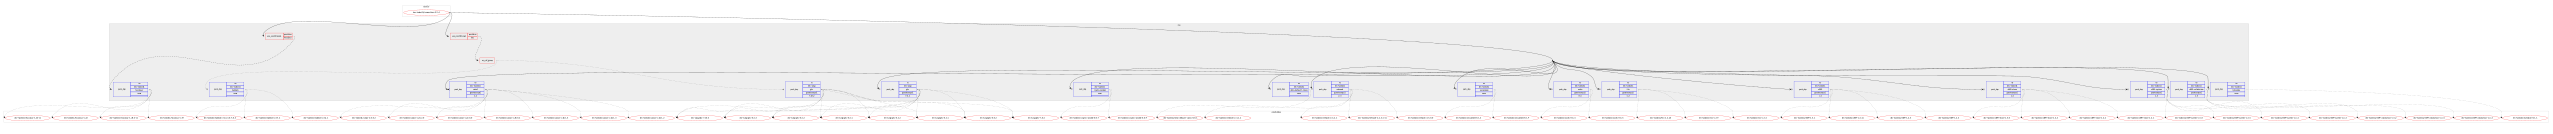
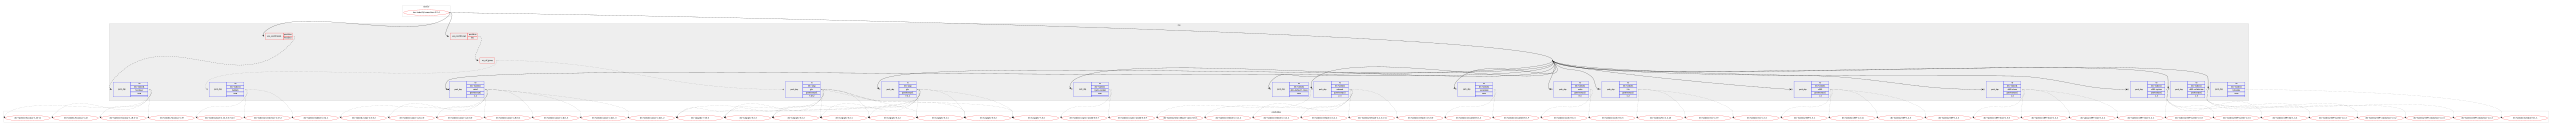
(220, 118) -> (220, 118)
(268, 118) -> (268, 118)
none -> (1276, 118)
(2093, 118) -> (2093, 118)
(2285, 118) -> (2285, 118)
